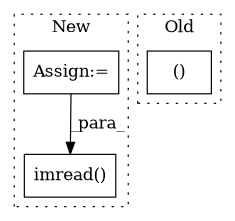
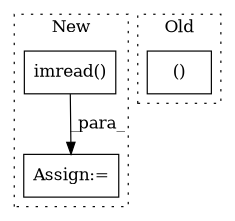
(71, 118) -> (71, 118)
